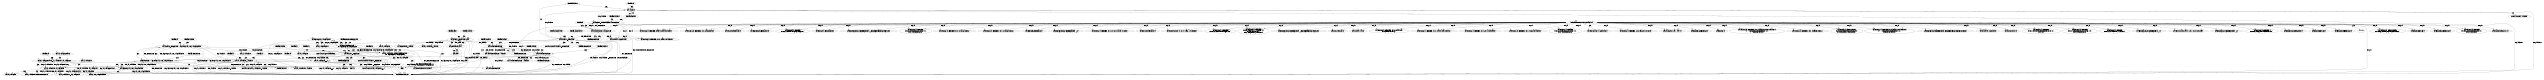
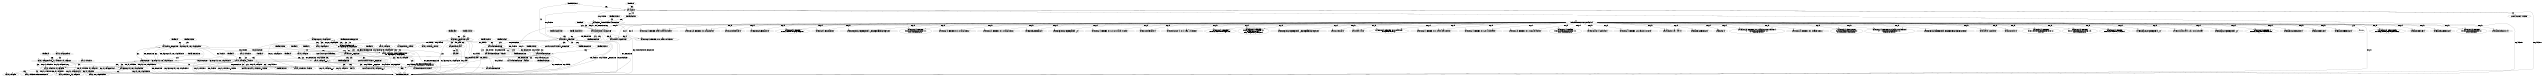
(1590, 26) -> (1590, 26)
none -> (604, 27)
